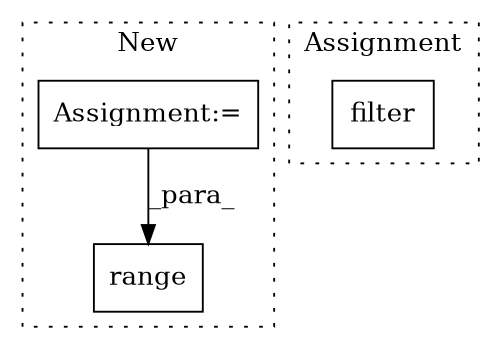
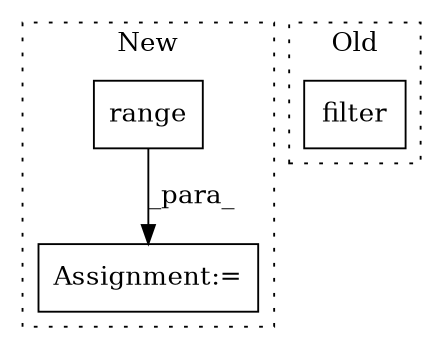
(384, 44) -> (355, 44)
(148, 187) -> (148, 187)
